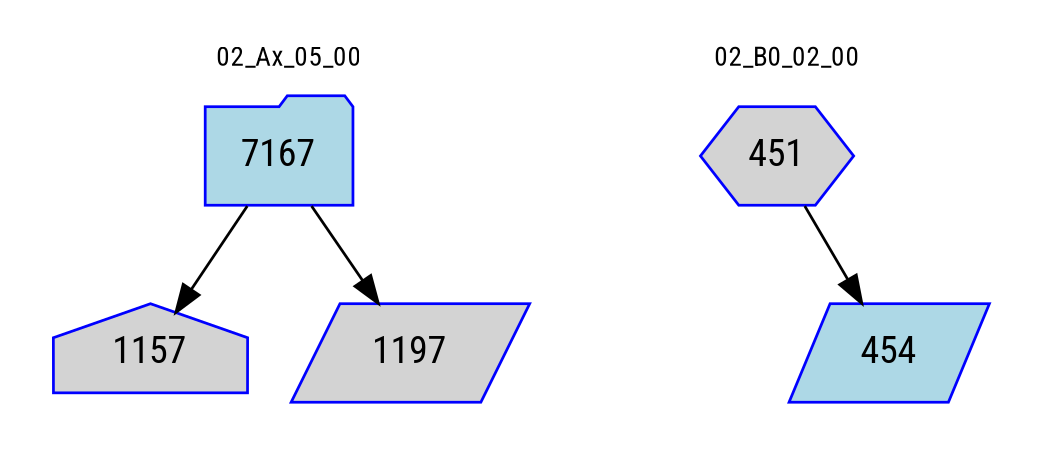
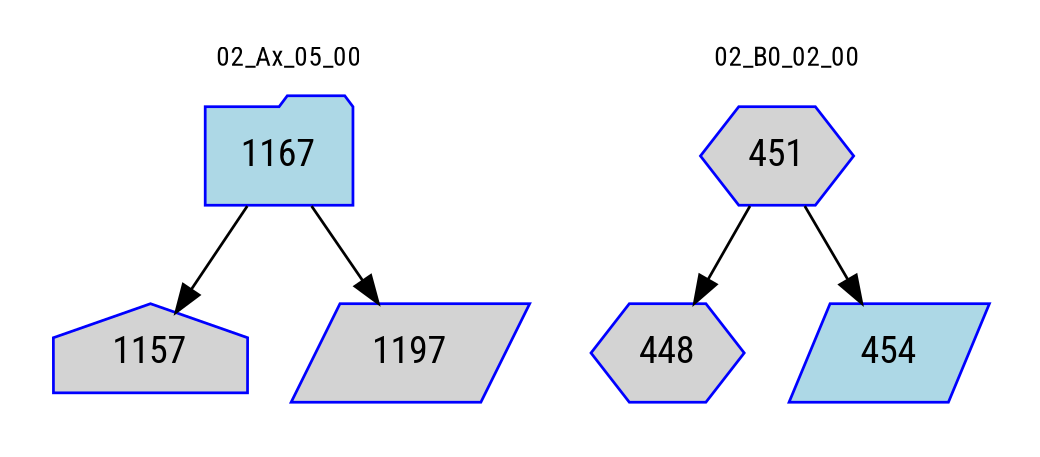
(279, 156) -> (279, 156)
none -> (668, 353)
